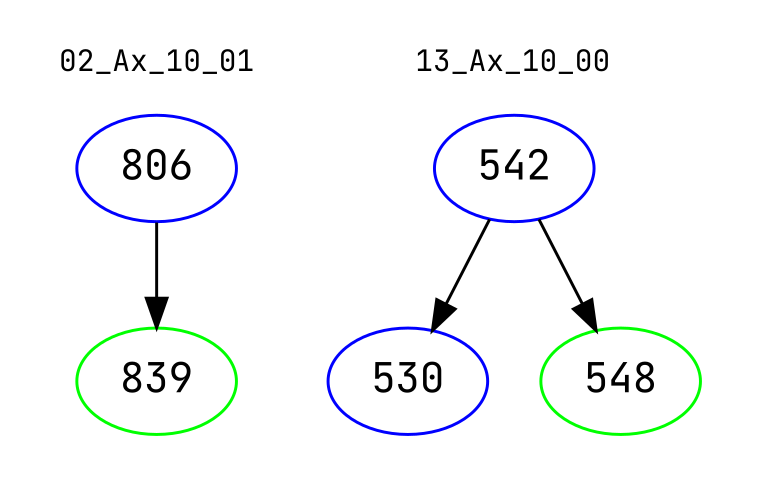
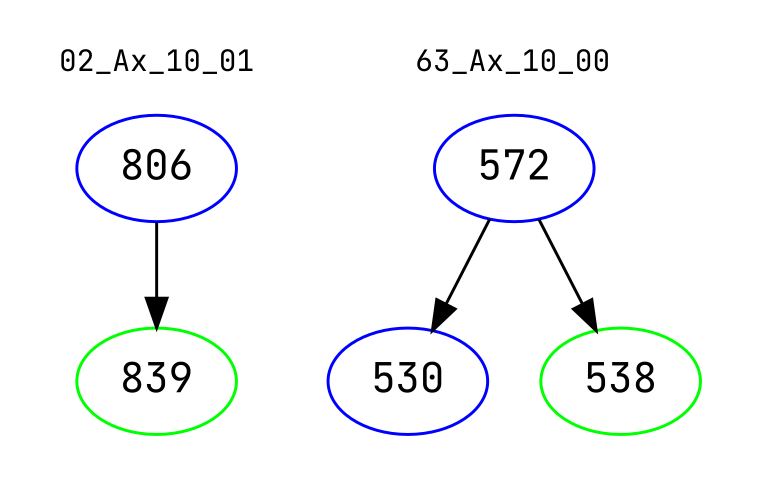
(514, 64) -> (514, 64)
(514, 168) -> (514, 168)
(621, 381) -> (621, 381)
